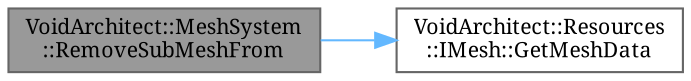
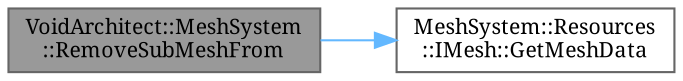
(540, 40) -> (536, 40)
